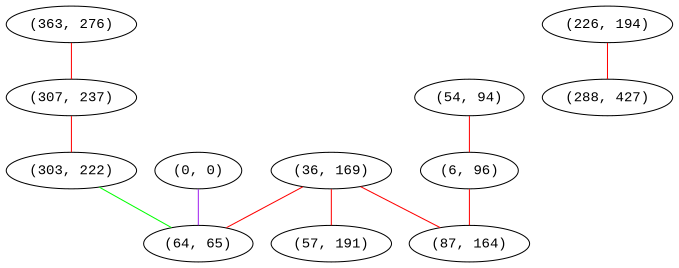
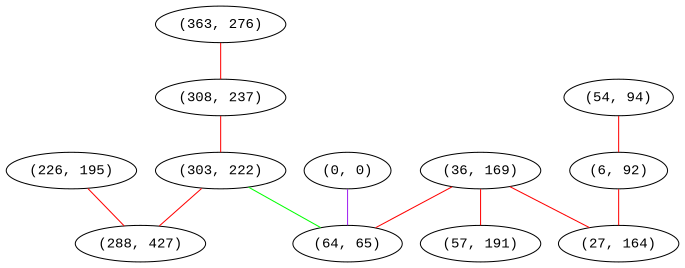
(607, 24) -> (71, 171)
(71, 97) -> (221, 97)
(469, 171) -> (619, 171)
none -> (180, 207)
(469, 244) -> (619, 244)
